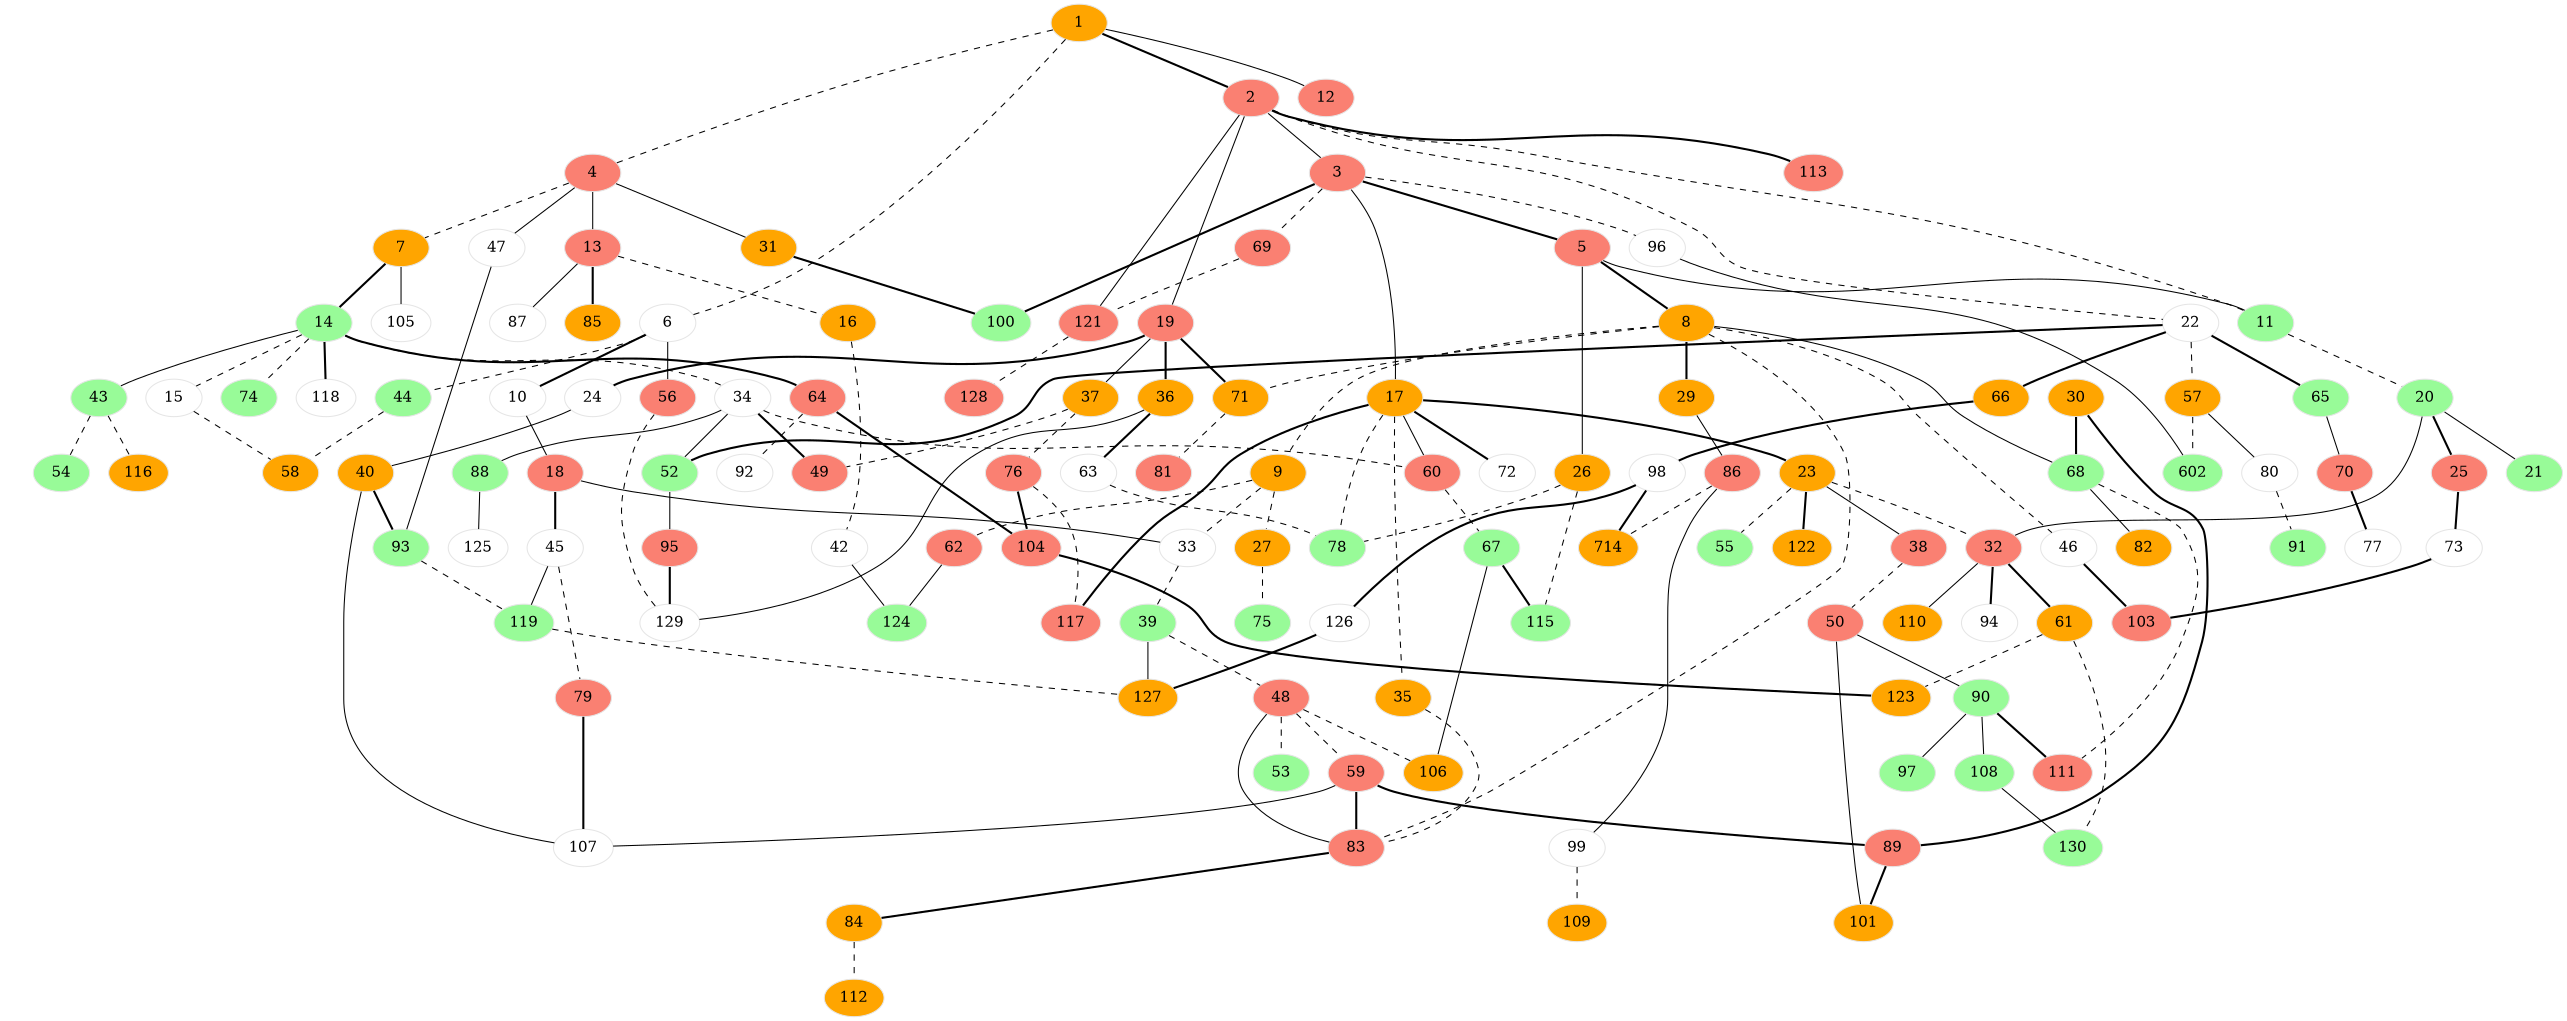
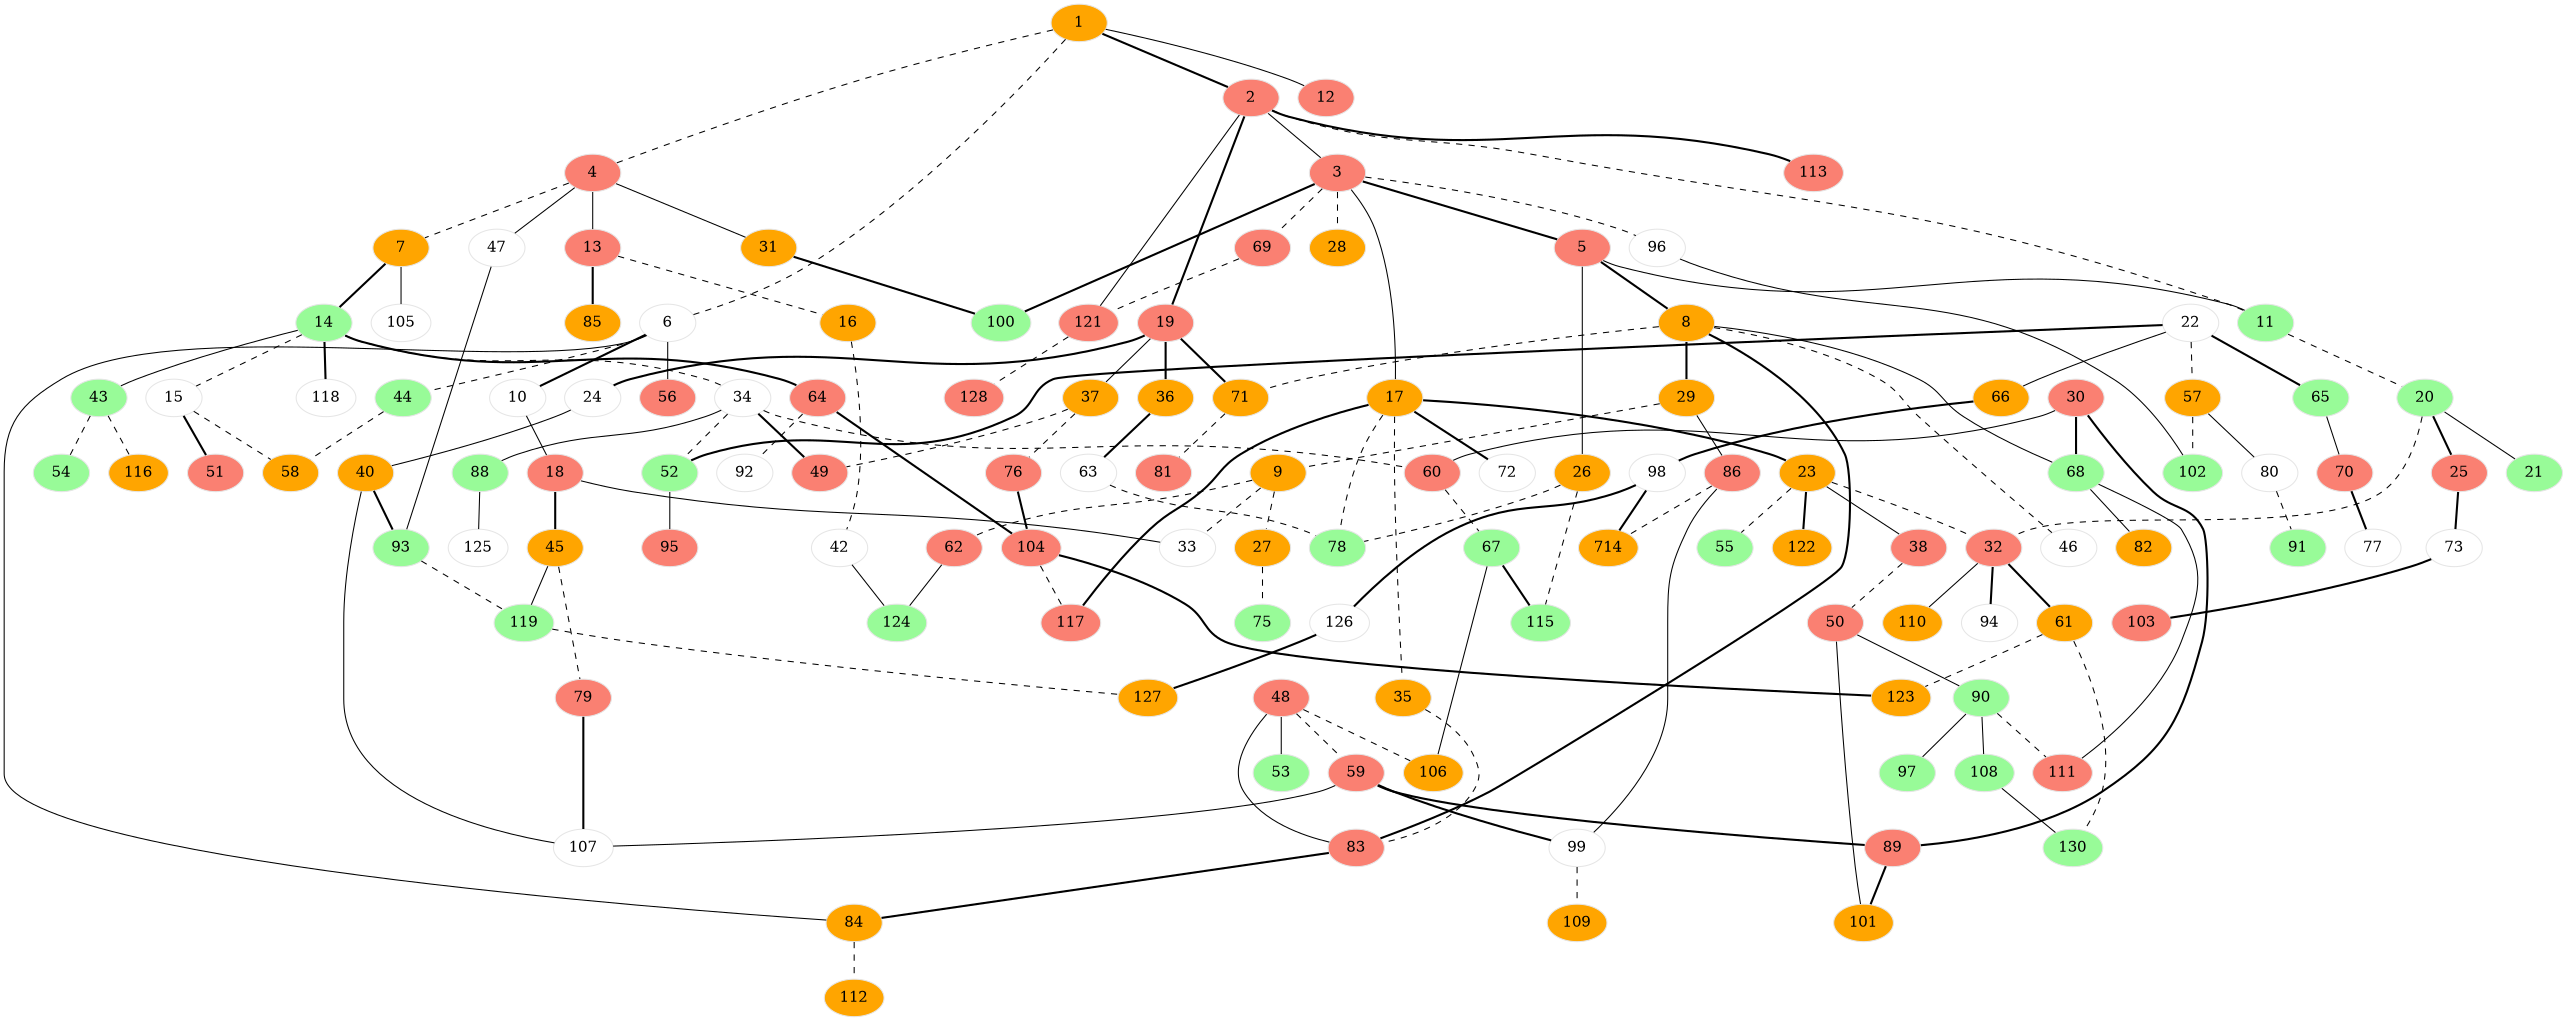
(1208, 210) -> (1208, 210)
(1713, 243) -> none
none -> (1338, 248)
(518, 323) -> none
(2094, 358) -> (2094, 358)
(1375, 372) -> (1482, 435)
(249, 398) -> none
(2076, 398) -> (2076, 398)
(706, 435) -> (706, 435)
(1414, 435) -> (1739, 434)
none -> (216, 473)
(2193, 473) -> (2193, 473)
(2243, 519) -> (2243, 519)
(1074, 538) -> (1051, 585)
(555, 548) -> (555, 548)
(2105, 585) -> none
(2194, 606) -> (2194, 606)
(670, 623) -> none
(1148, 623) -> none
(1744, 635) -> (1744, 635)
none -> (4, 692)
(2022, 735) -> (2022, 735)
(1281, 736) -> (1281, 736)
(1356, 811) -> (1464, 816)
